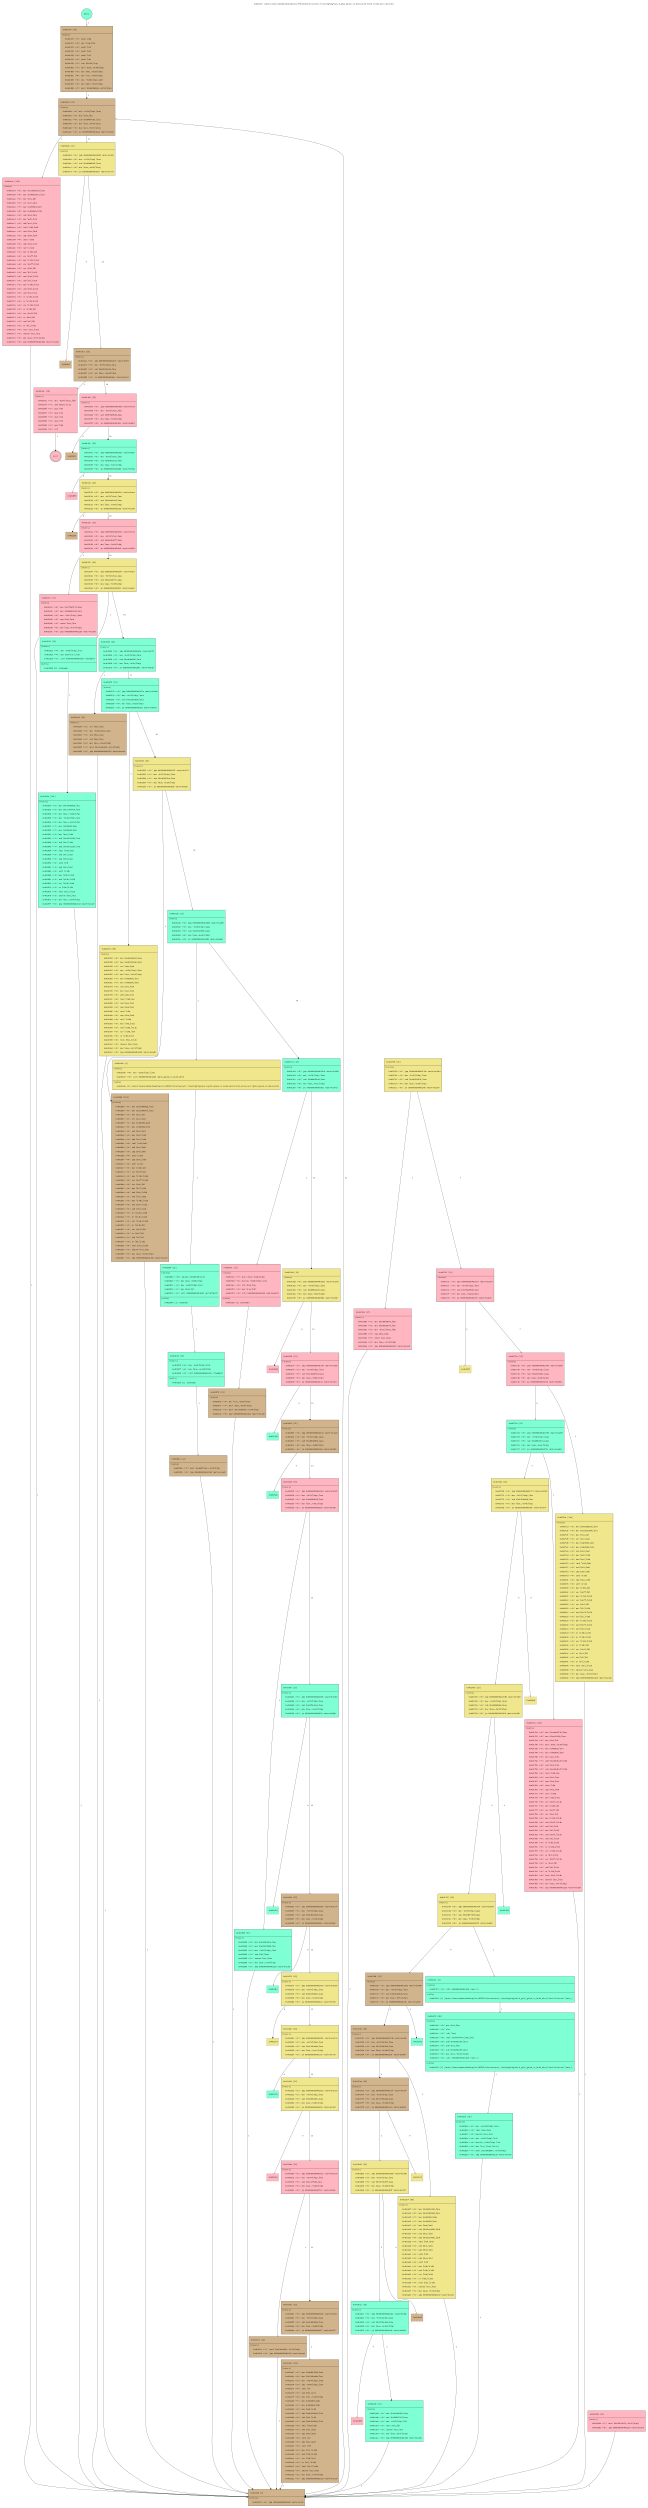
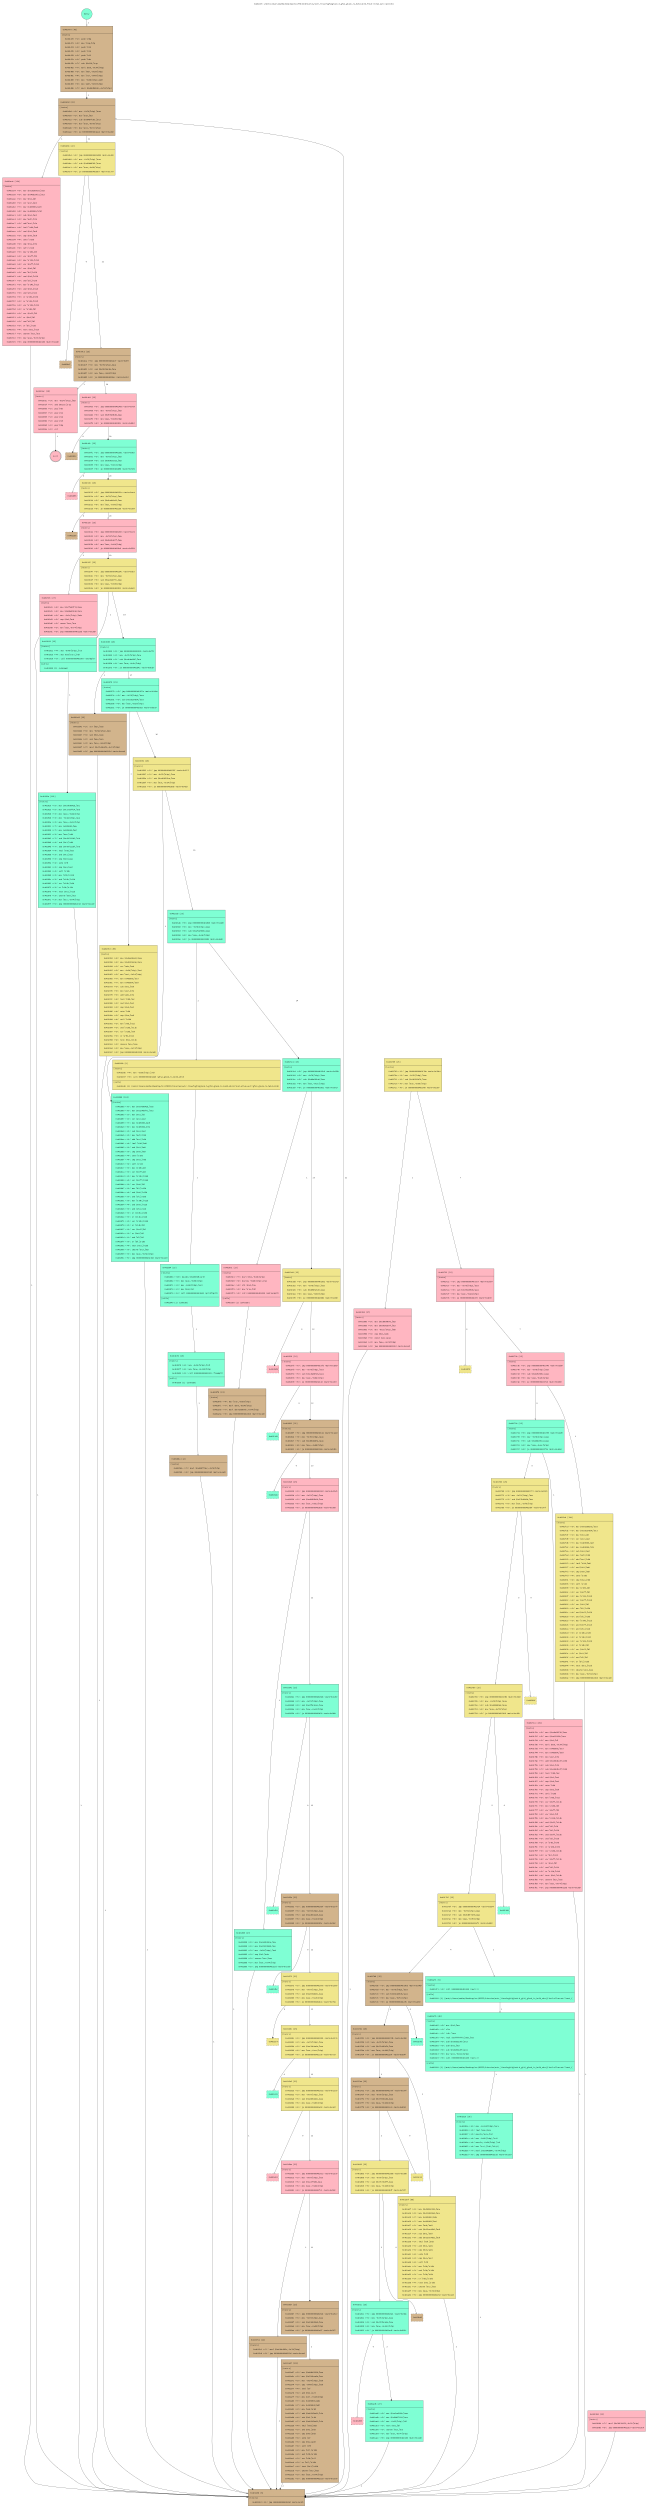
(140, 1178) -> (140, 1178)
